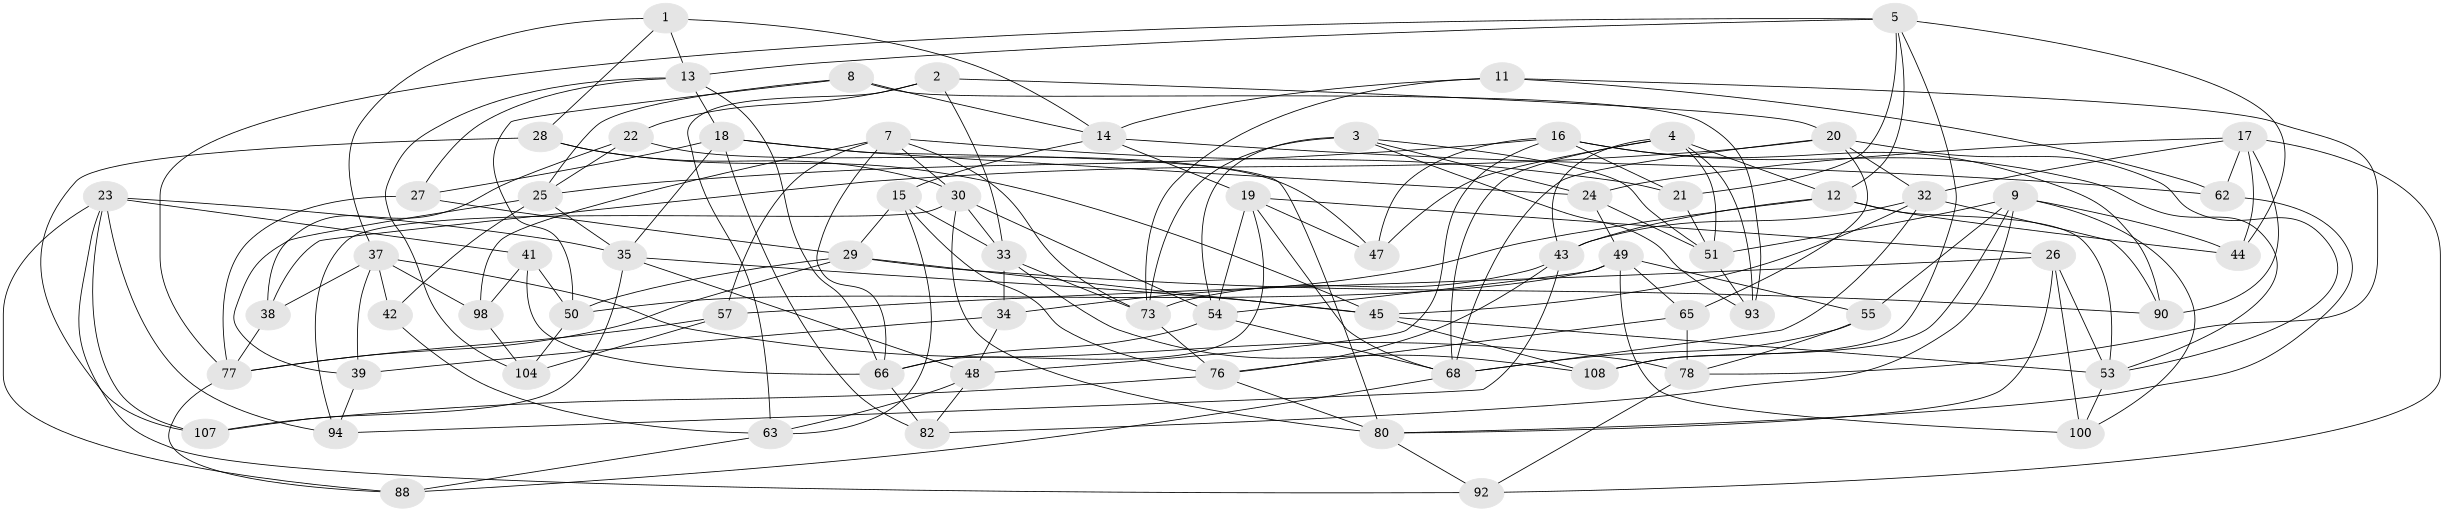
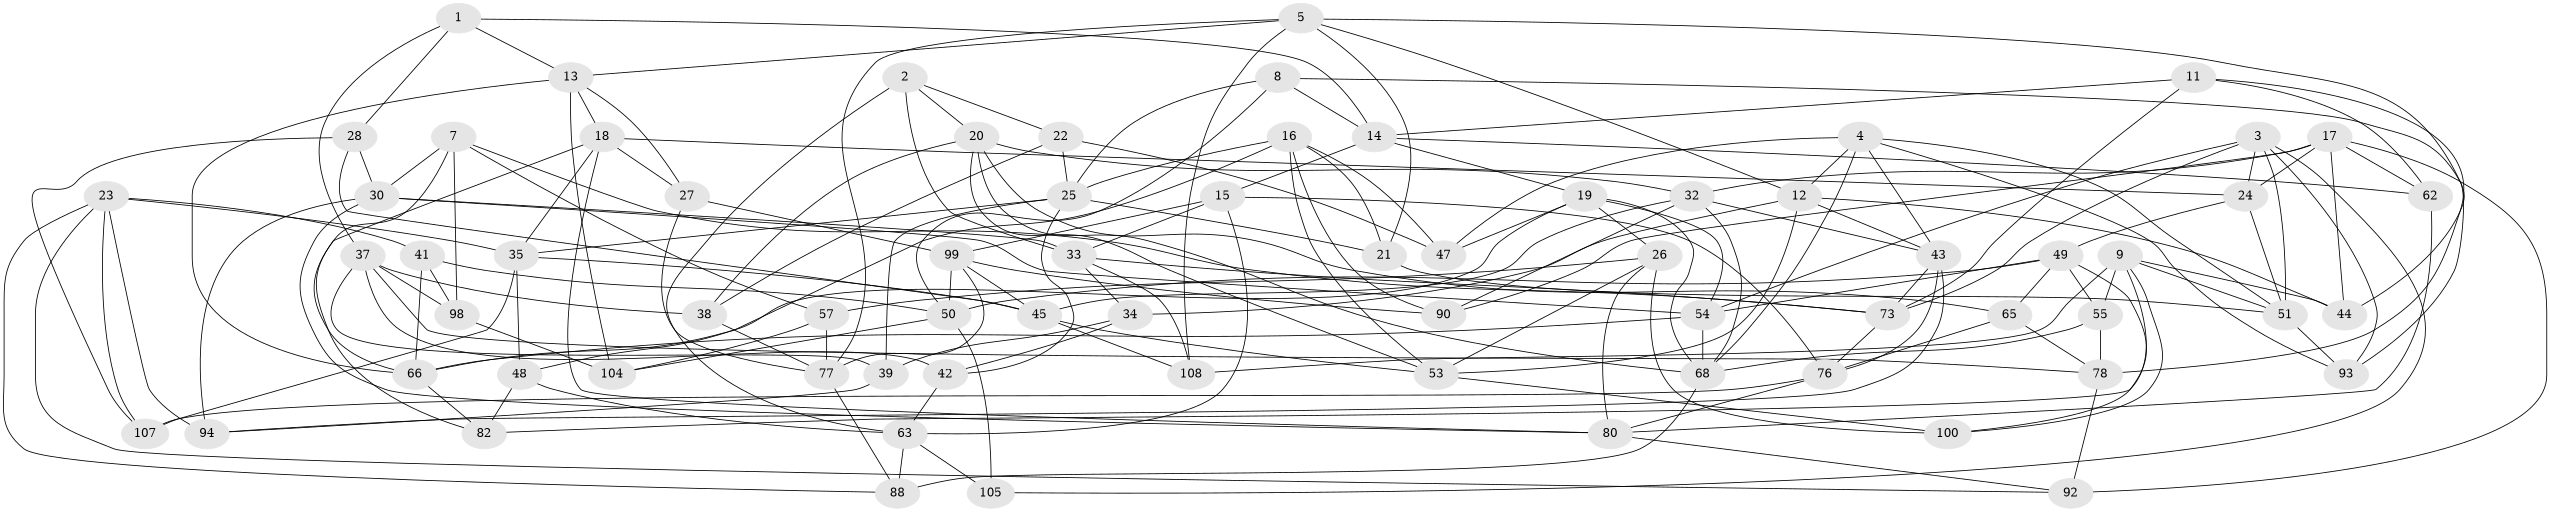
(1343, 160) -> (1221, 223)
(851, 256) -> (952, 256)
(987, 346) -> (1040, 348)
none -> (991, 493)
